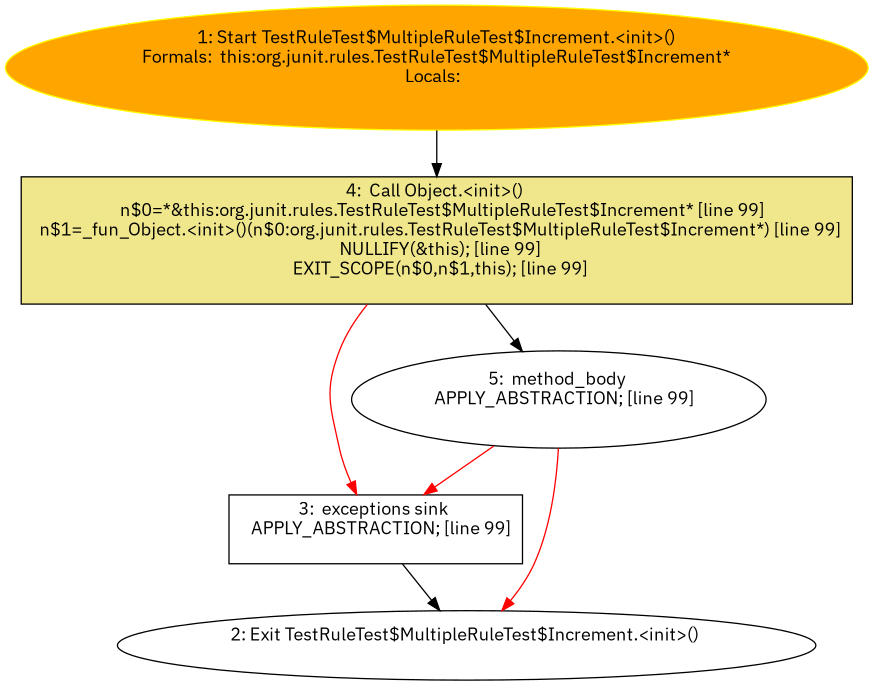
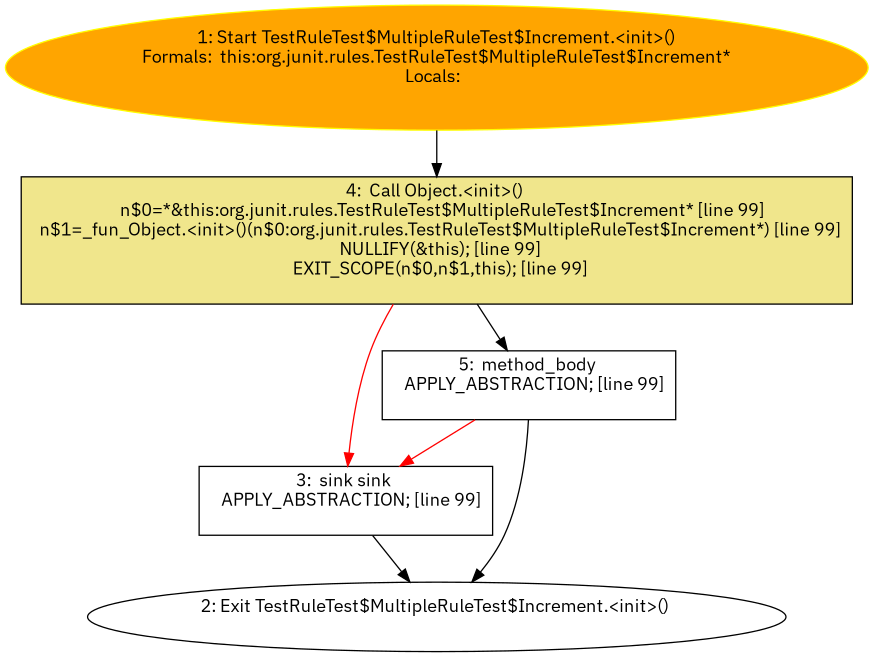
(559, 400) -> (529, 385)
(376, 529) -> (346, 501)
(546, 529) -> (517, 500)
